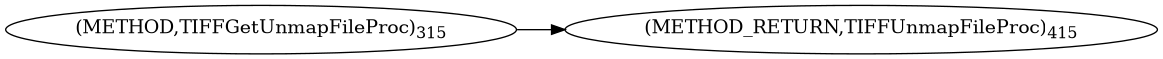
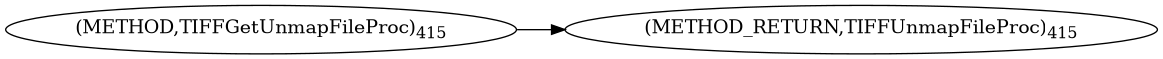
(431, 28) -> (431, 28)
